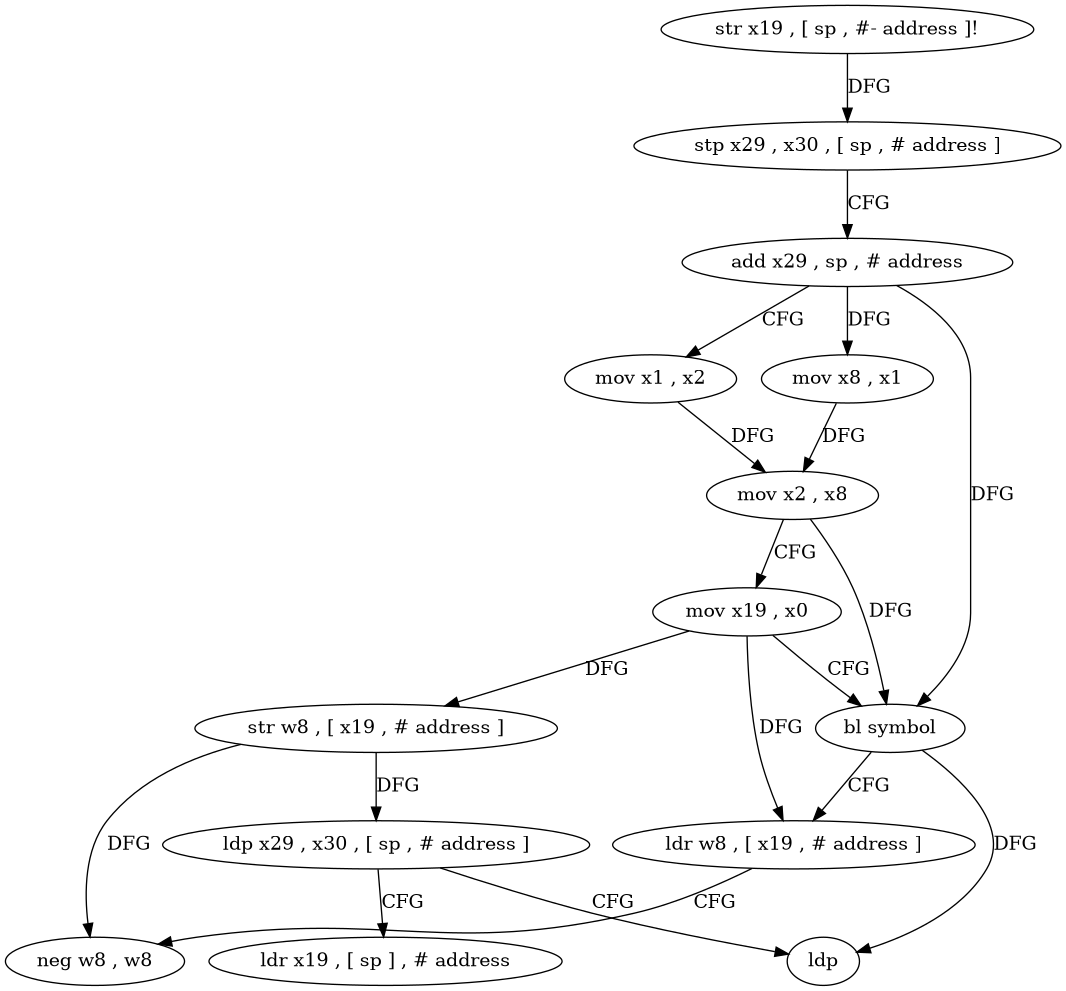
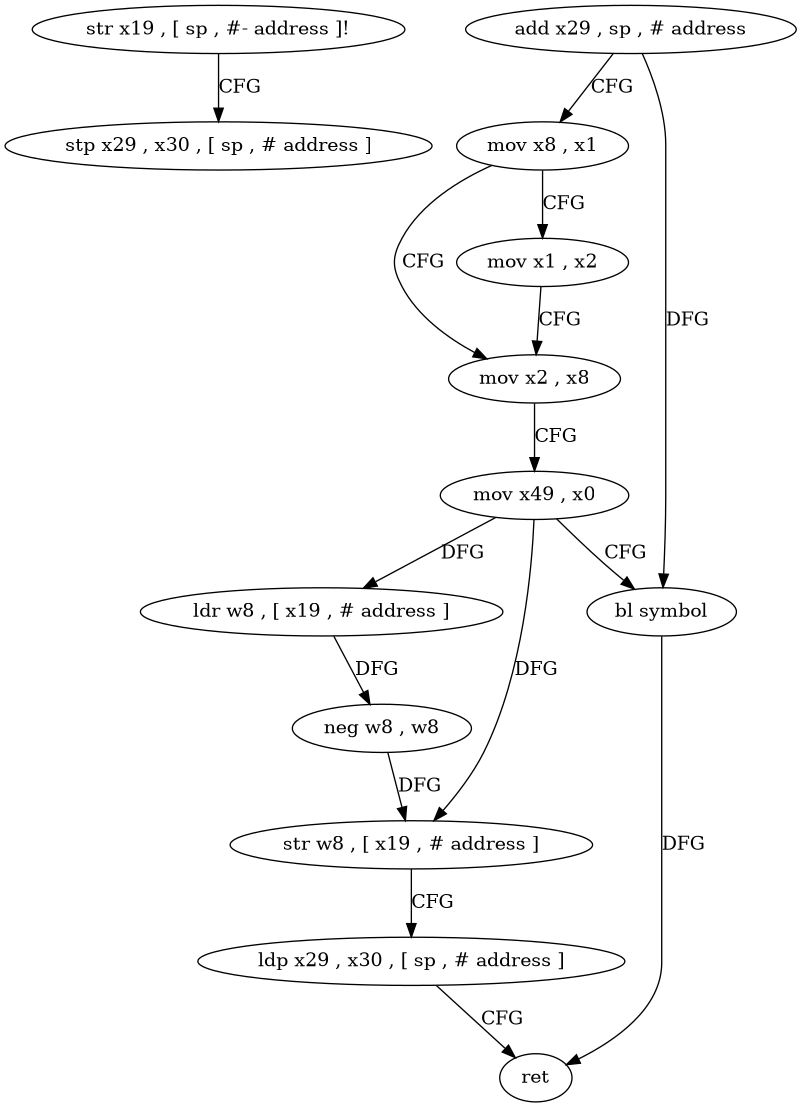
(870, 88) -> (240, 88)
(847, 197) -> none
(754, 318) -> (543, 197)
(870, 321) -> (612, 88)
(753, 437) -> (560, 321)
(844, 437) -> (423, 262)
(858, 600) -> none
(747, 612) -> (535, 495)
(847, 781) -> none
(398, 787) -> (433, 903)
(124, 803) -> (395, 780)
(715, 903) -> (377, 670)
(386, 961) -> none
(823, 961) -> (536, 1078)
